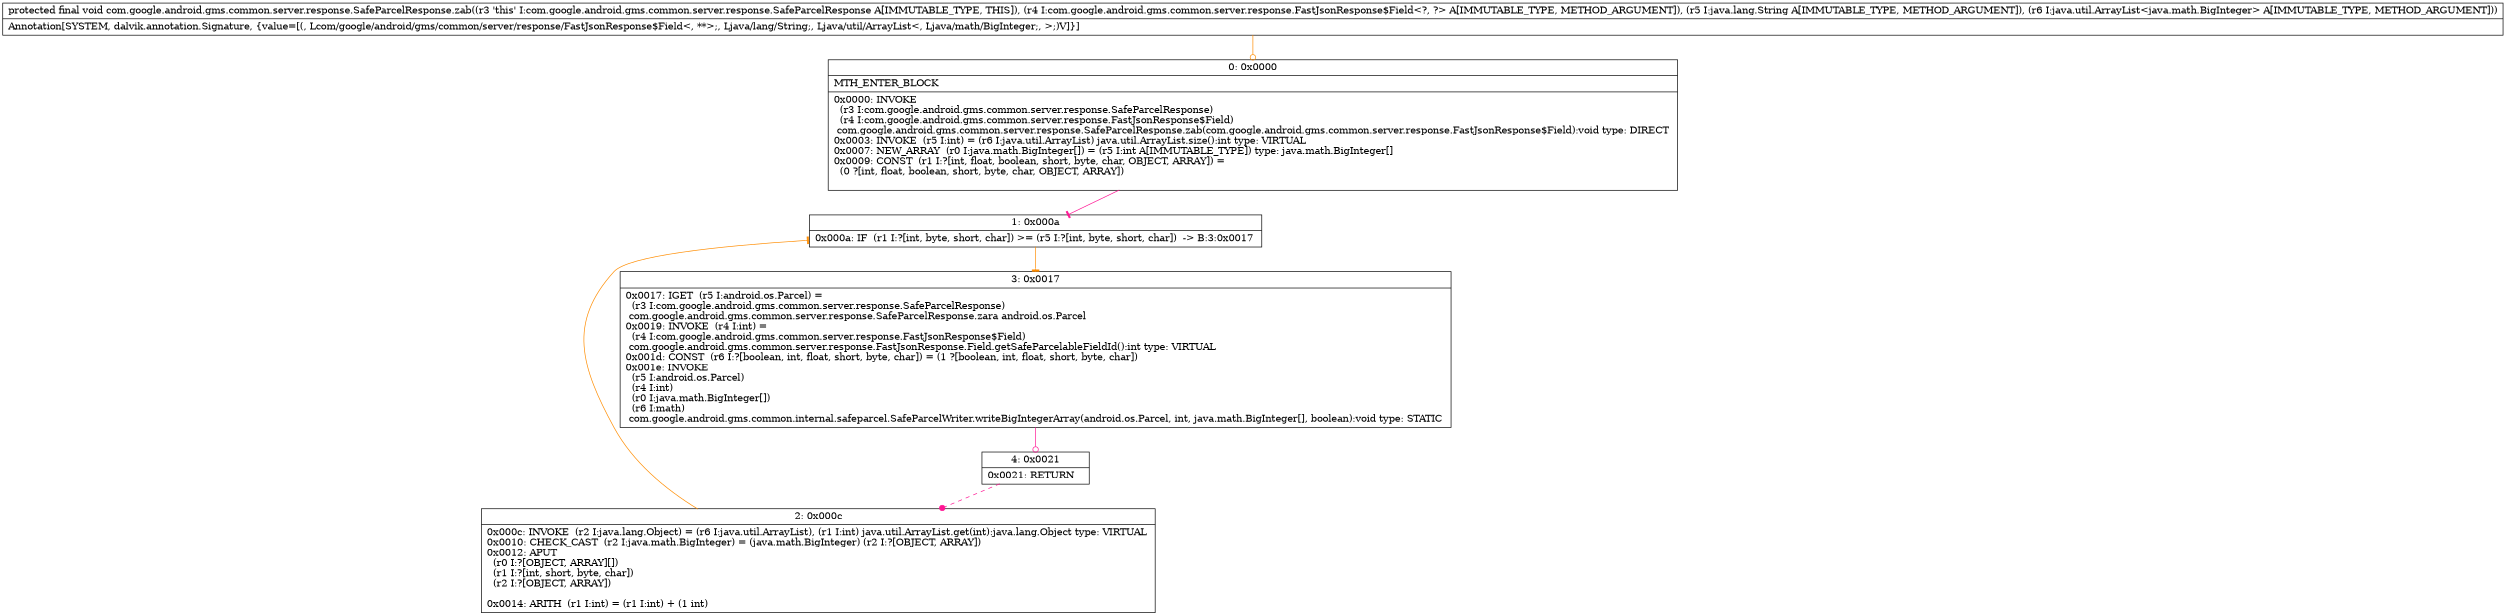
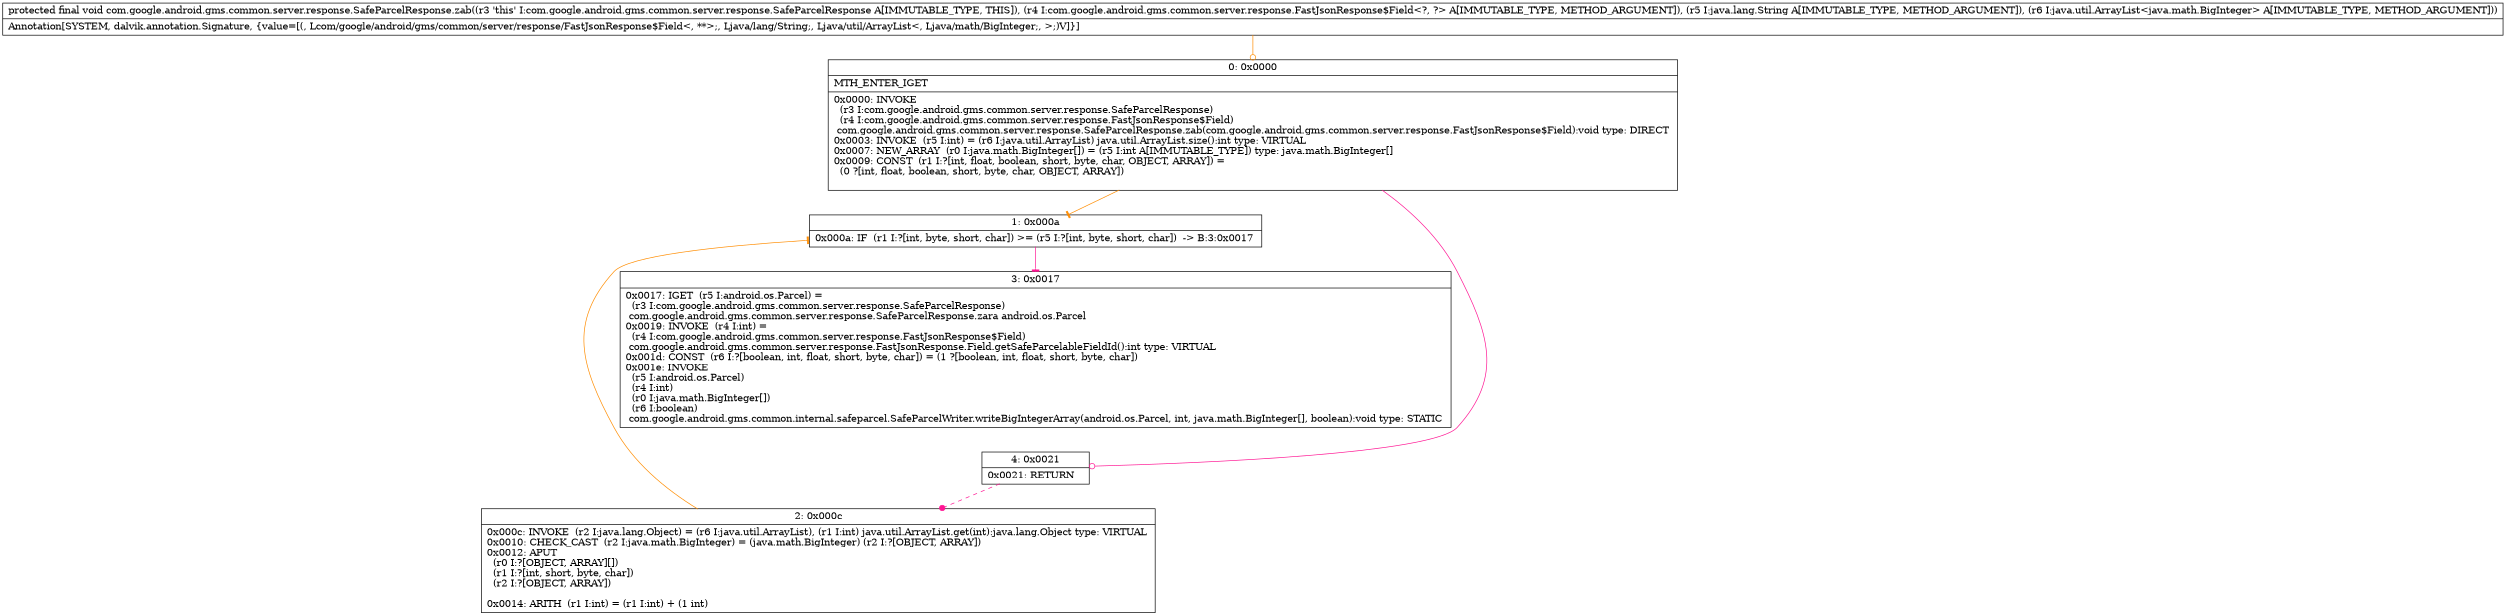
(886, 83) -> (881, 83)
(1095, 202) -> (1095, 202)
(1036, 258) -> (1036, 258)
(655, 409) -> (662, 409)
(1036, 437) -> (1417, 442)
